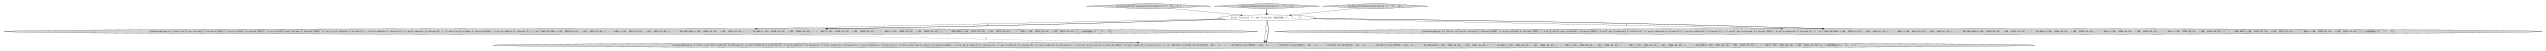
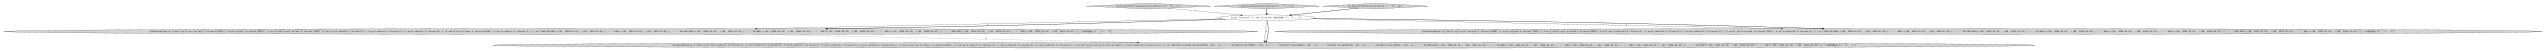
(1325, 12) -> (1325, 12)
